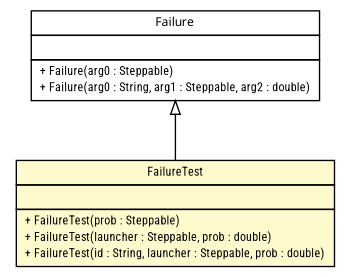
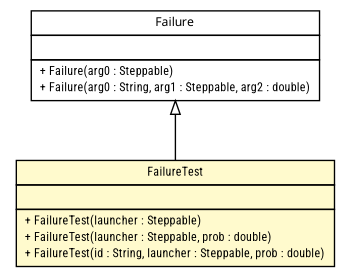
(103, 221) -> (114, 221)
